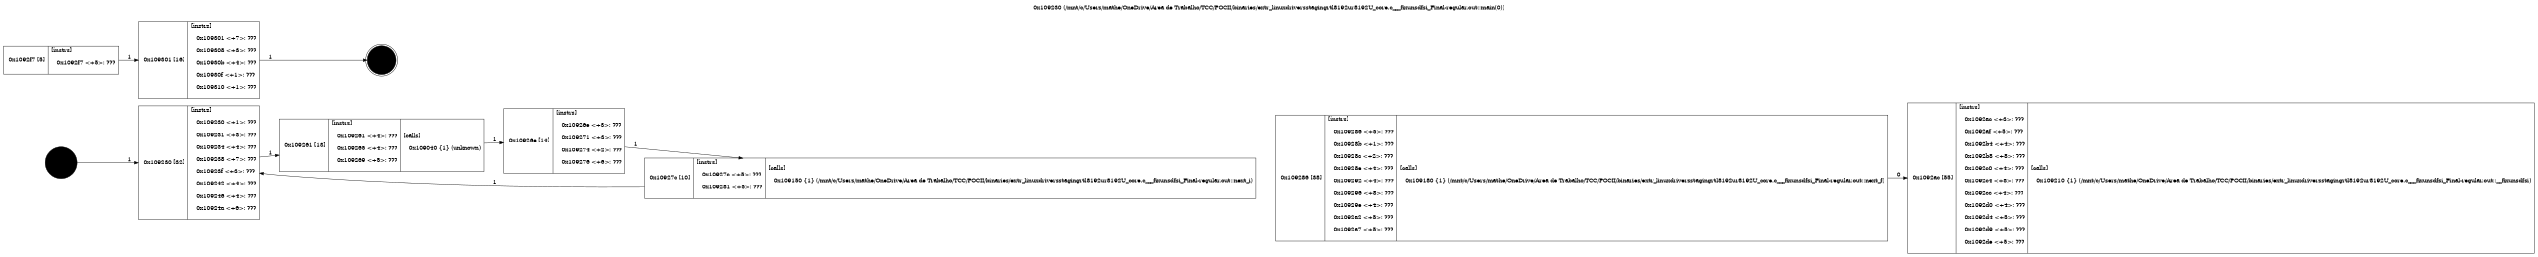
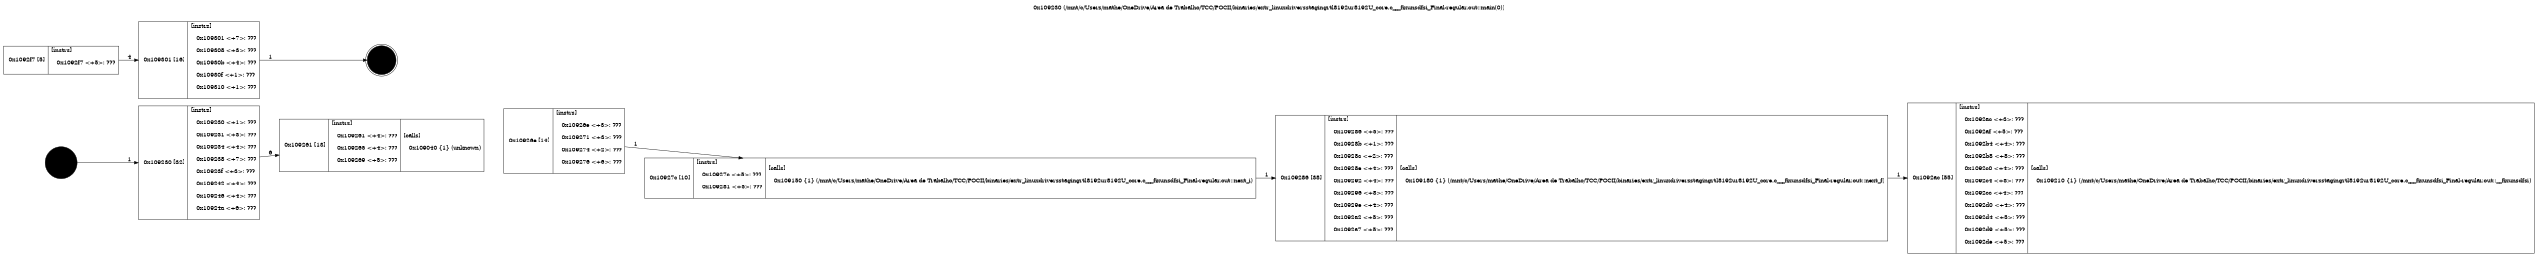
(129, 57) -> (129, 57)
(492, 143) -> none
(269, 153) -> (269, 153)
(1898, 175) -> (1898, 175)
(454, 185) -> (1264, 178)
